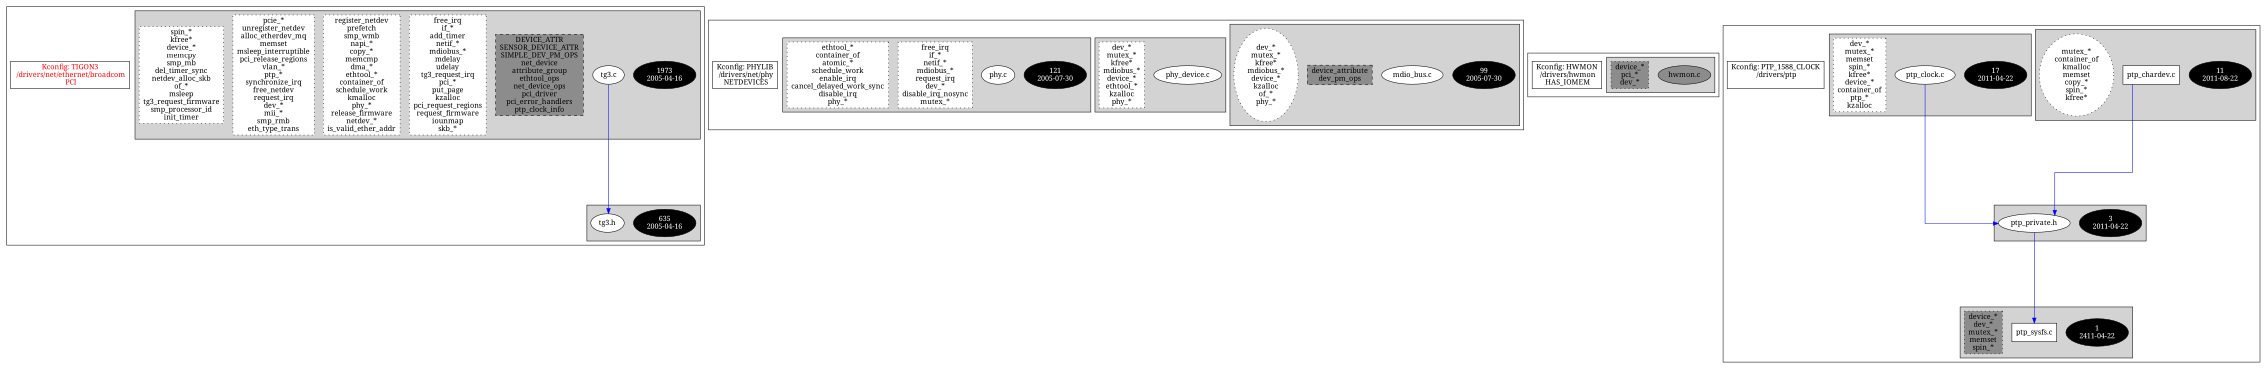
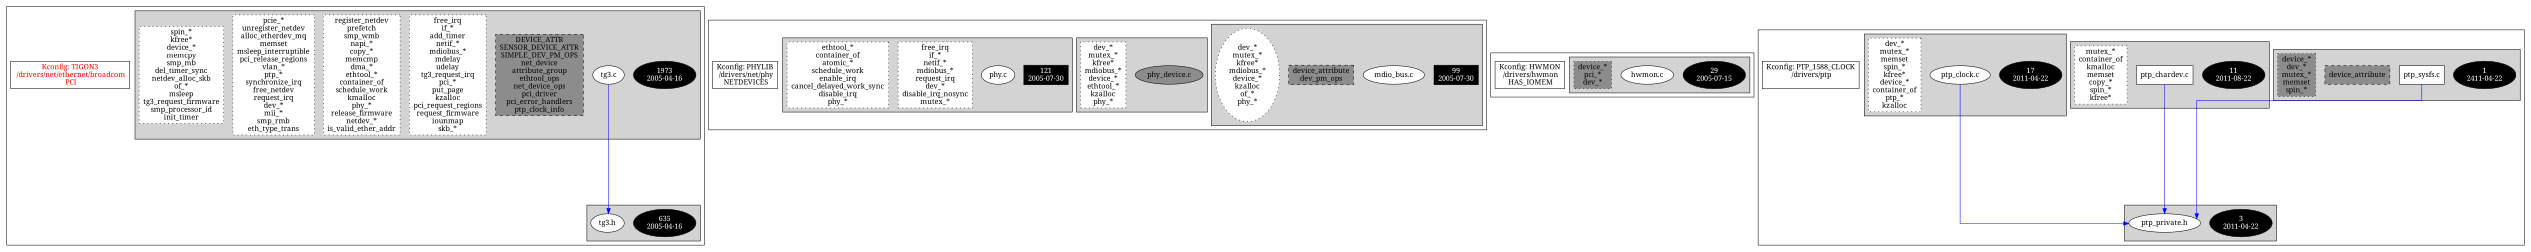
(1055, 75) -> (1046, 75)
(1188, 75) -> (1169, 75)
(1484, 75) -> (1456, 75)
(1684, 75) -> (1647, 75)
none -> (1714, 75)
(2077, 75) -> (2101, 75)
none -> (2357, 75)
(2034, 275) -> (2261, 100)
